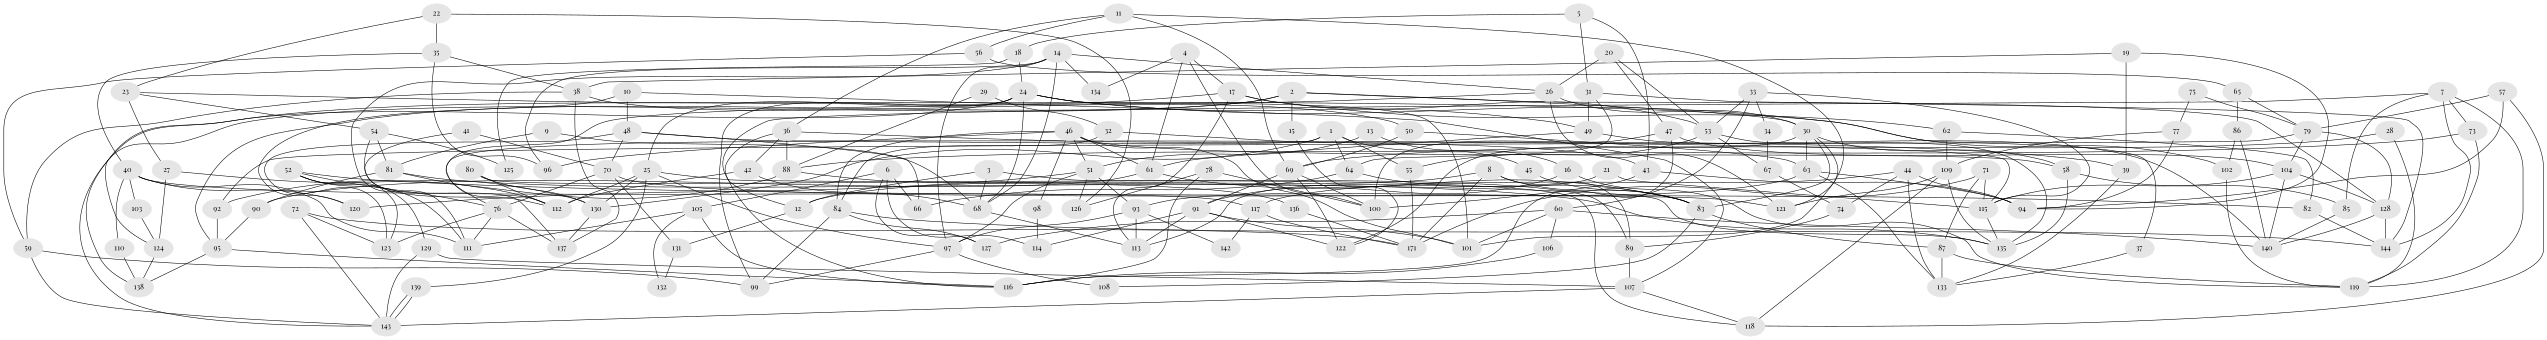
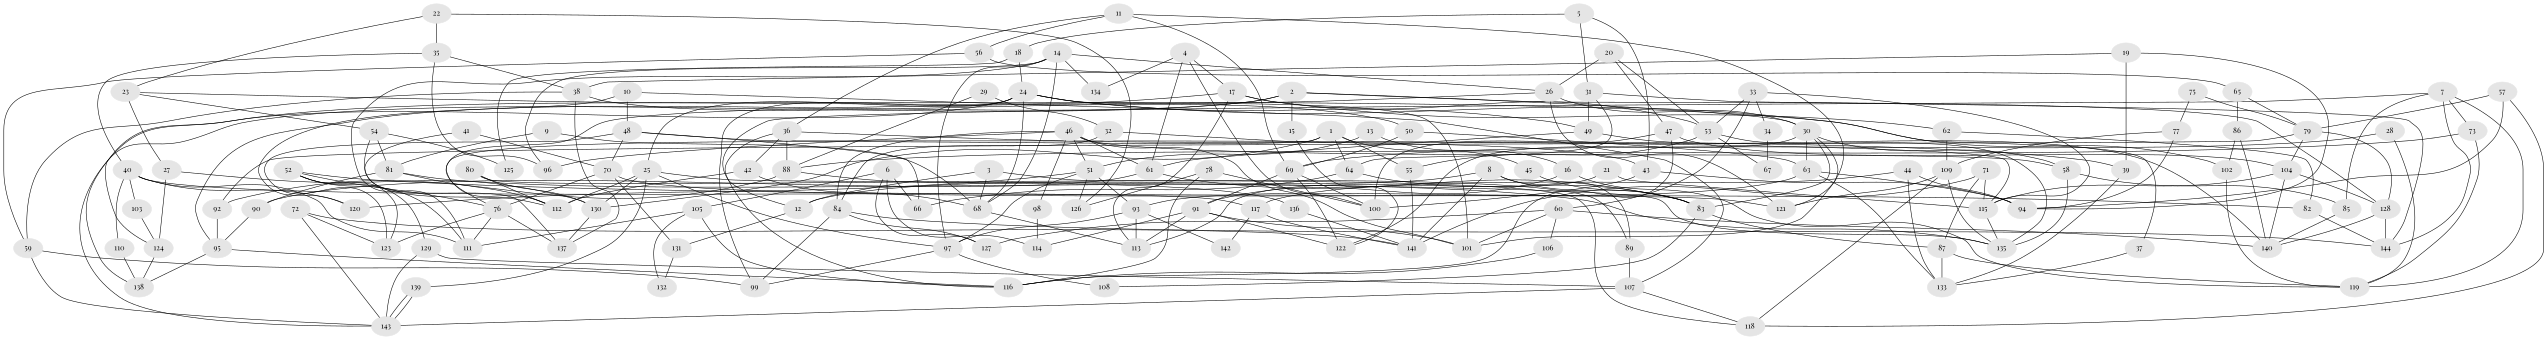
(1841, 209) -> none
(1412, 248) -> (1412, 248)
